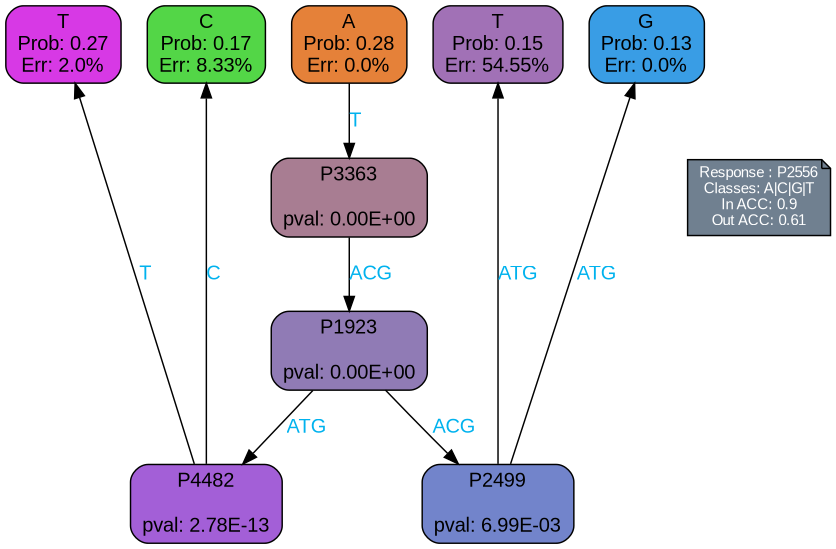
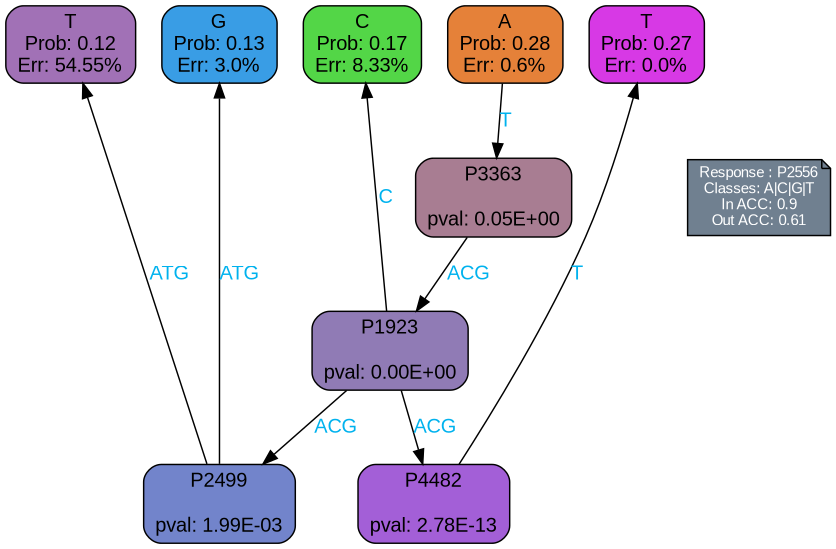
(63, 44) -> (647, 44)
(349, 44) -> (505, 44)
(498, 44) -> (71, 44)
(647, 44) -> (219, 44)
(349, 198) -> (494, 198)
(206, 281) -> (377, 204)
(307, 427) -> (436, 427)
(498, 504) -> (219, 504)
